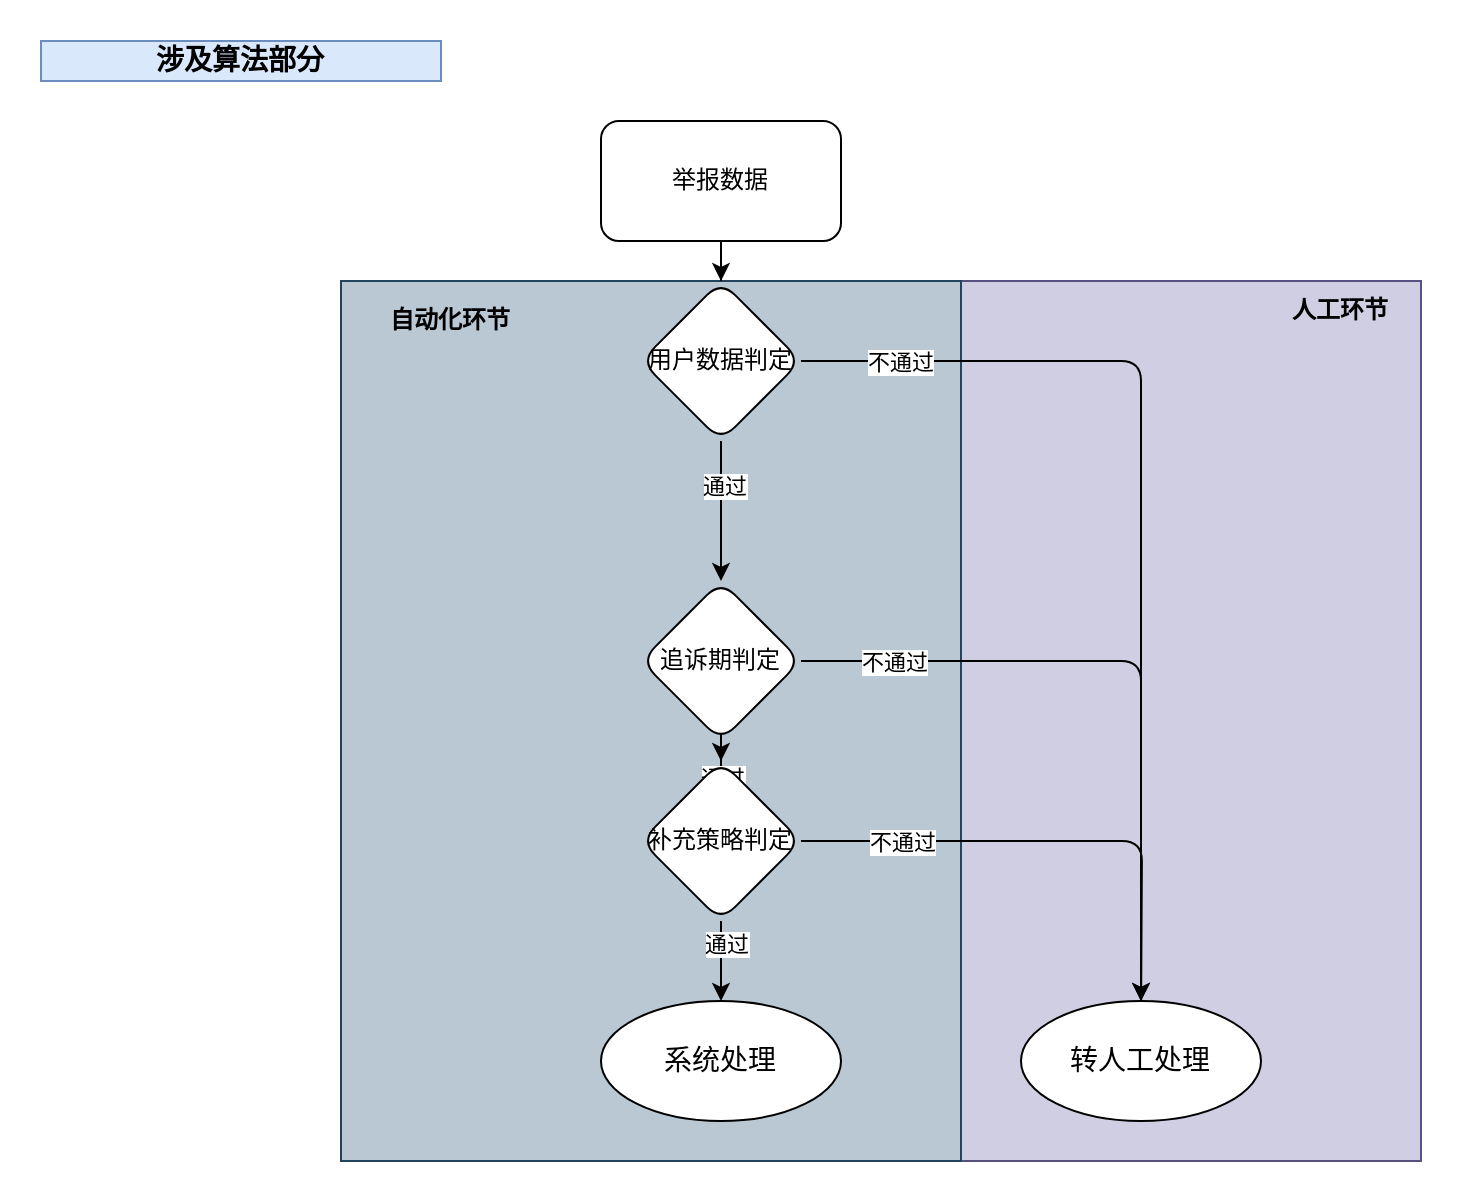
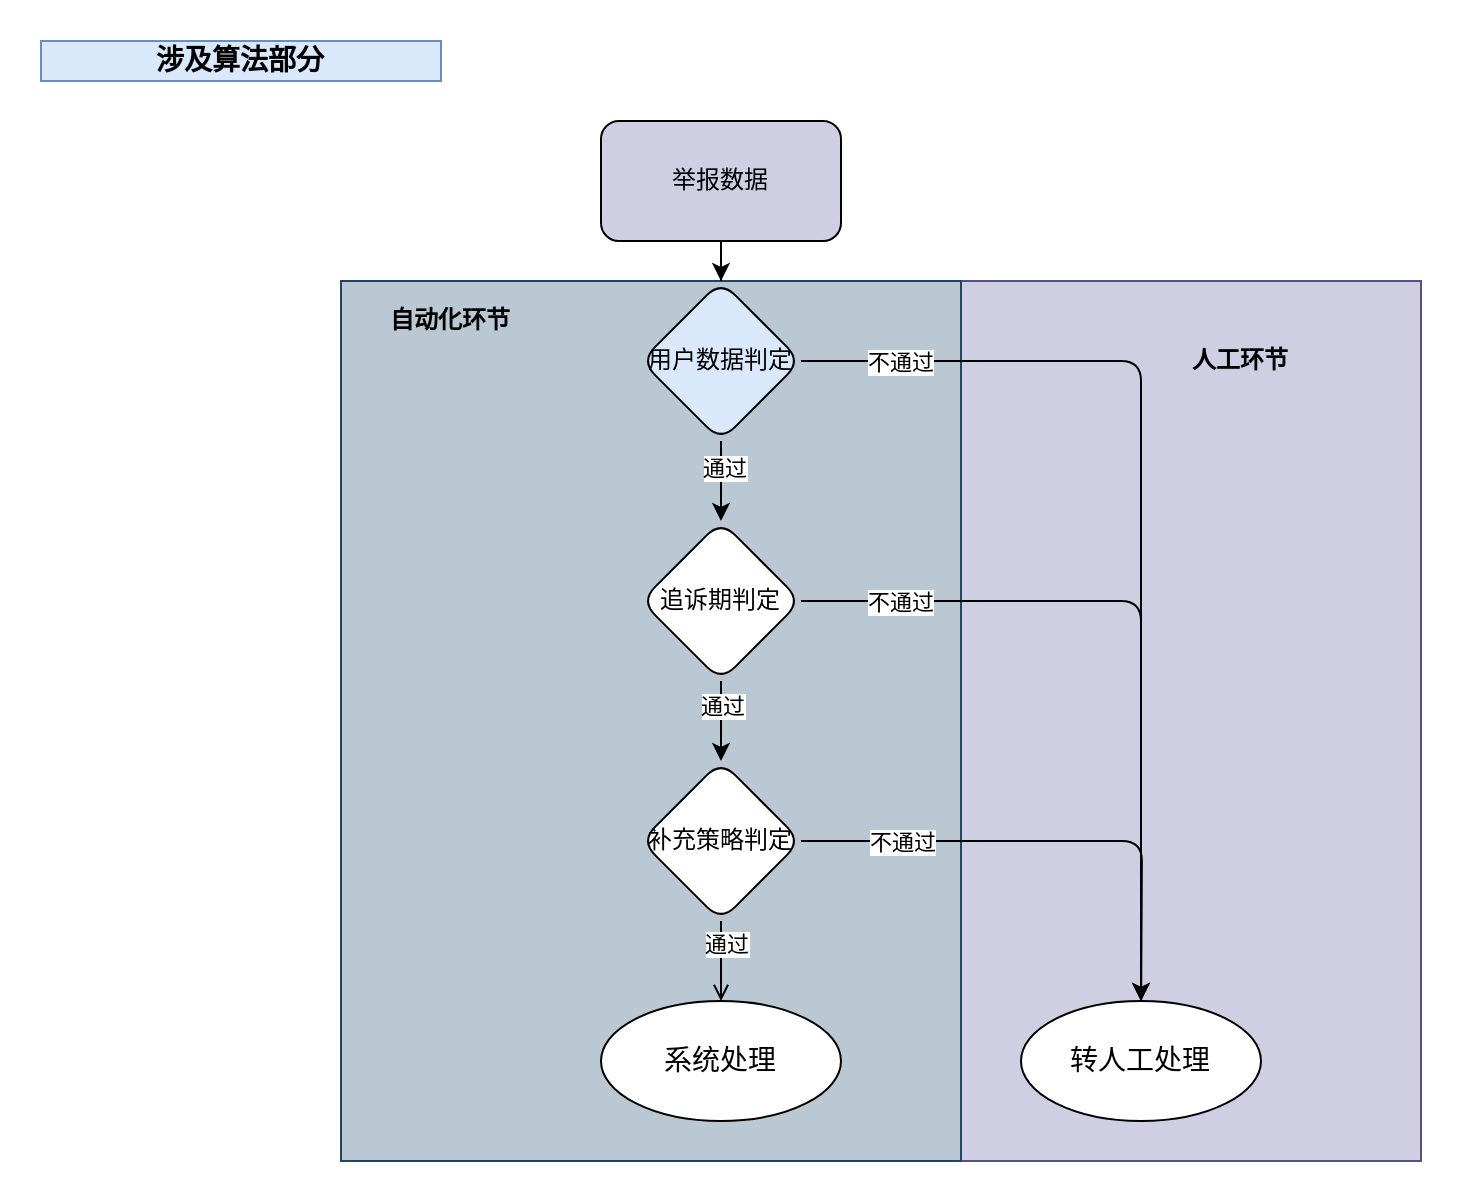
(721, 181) -> (721, 181)
(1341, 311) -> (1241, 361)
(721, 361) -> (721, 361)
(721, 661) -> (721, 601)
(721, 986) -> (721, 988)
